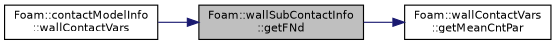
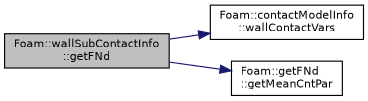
(173, 22) -> (184, 37)
(478, 22) -> (287, 78)
